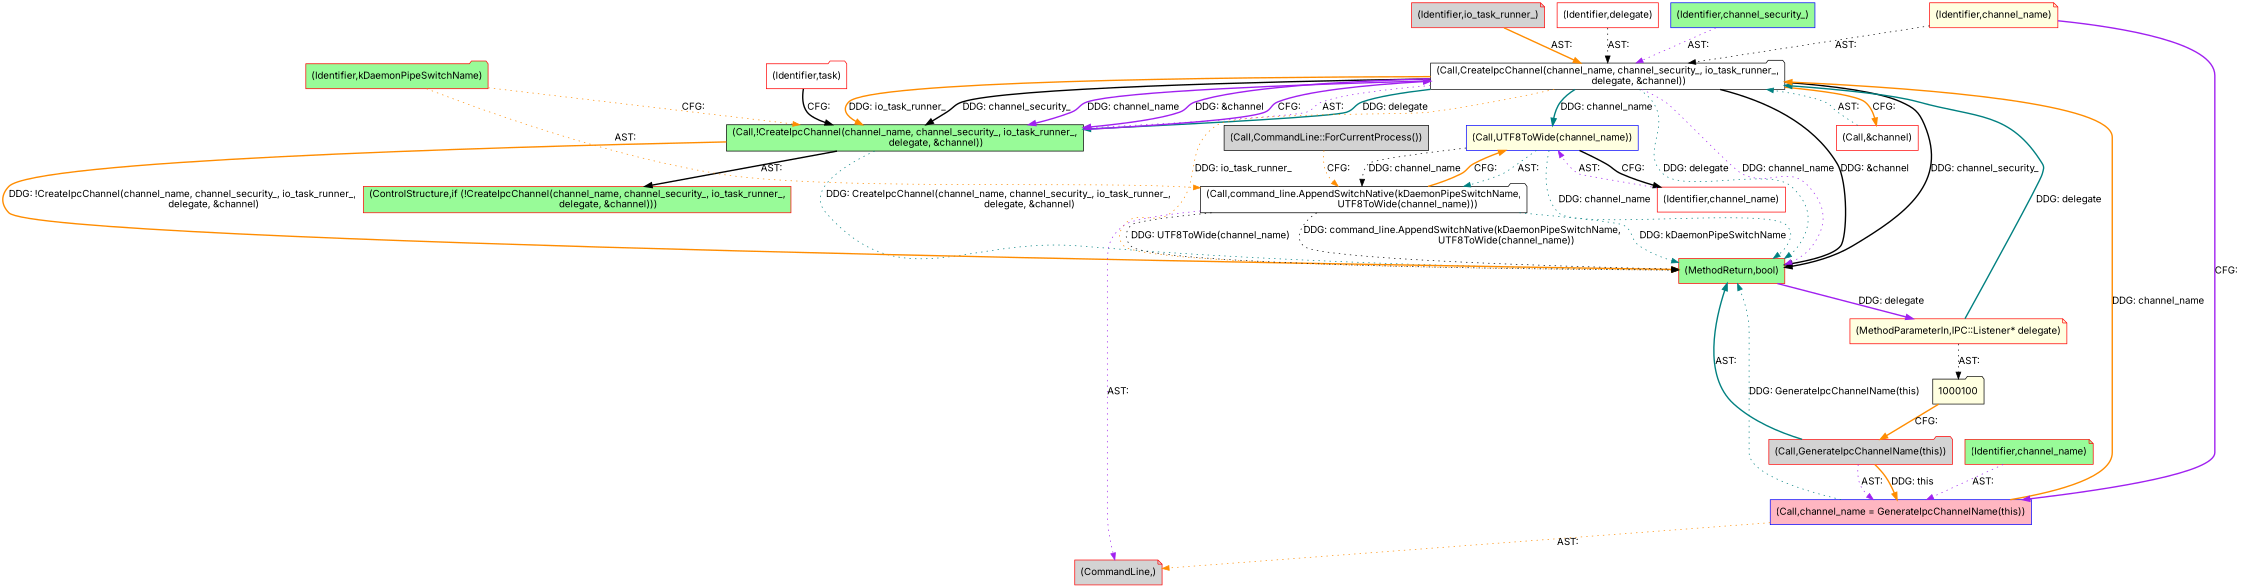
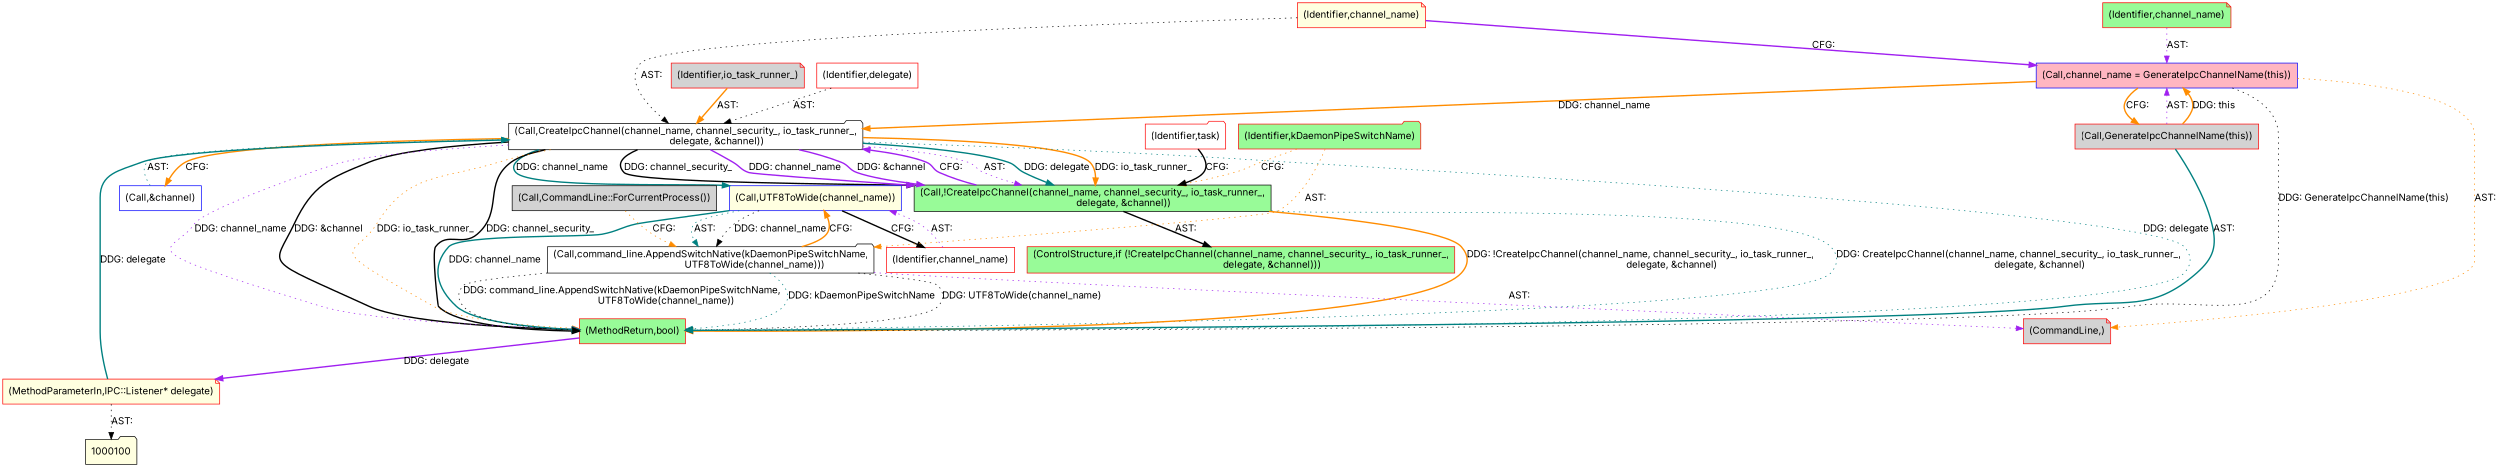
(1743, 15) -> none
(1877, 138) -> (160, 198)
(1657, 219) -> (496, 238)
(1913, 420) -> (2125, 103)
(1749, 425) -> (2004, 315)
(1861, 452) -> (2167, 137)
